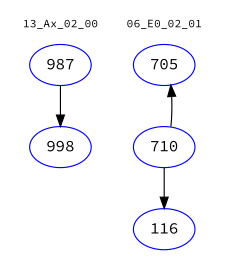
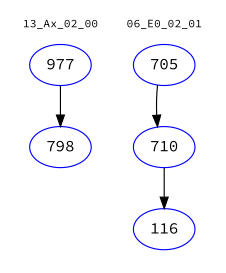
(60, 65) -> (60, 65)
(172, 112) -> (157, 100)
(60, 147) -> (60, 147)
